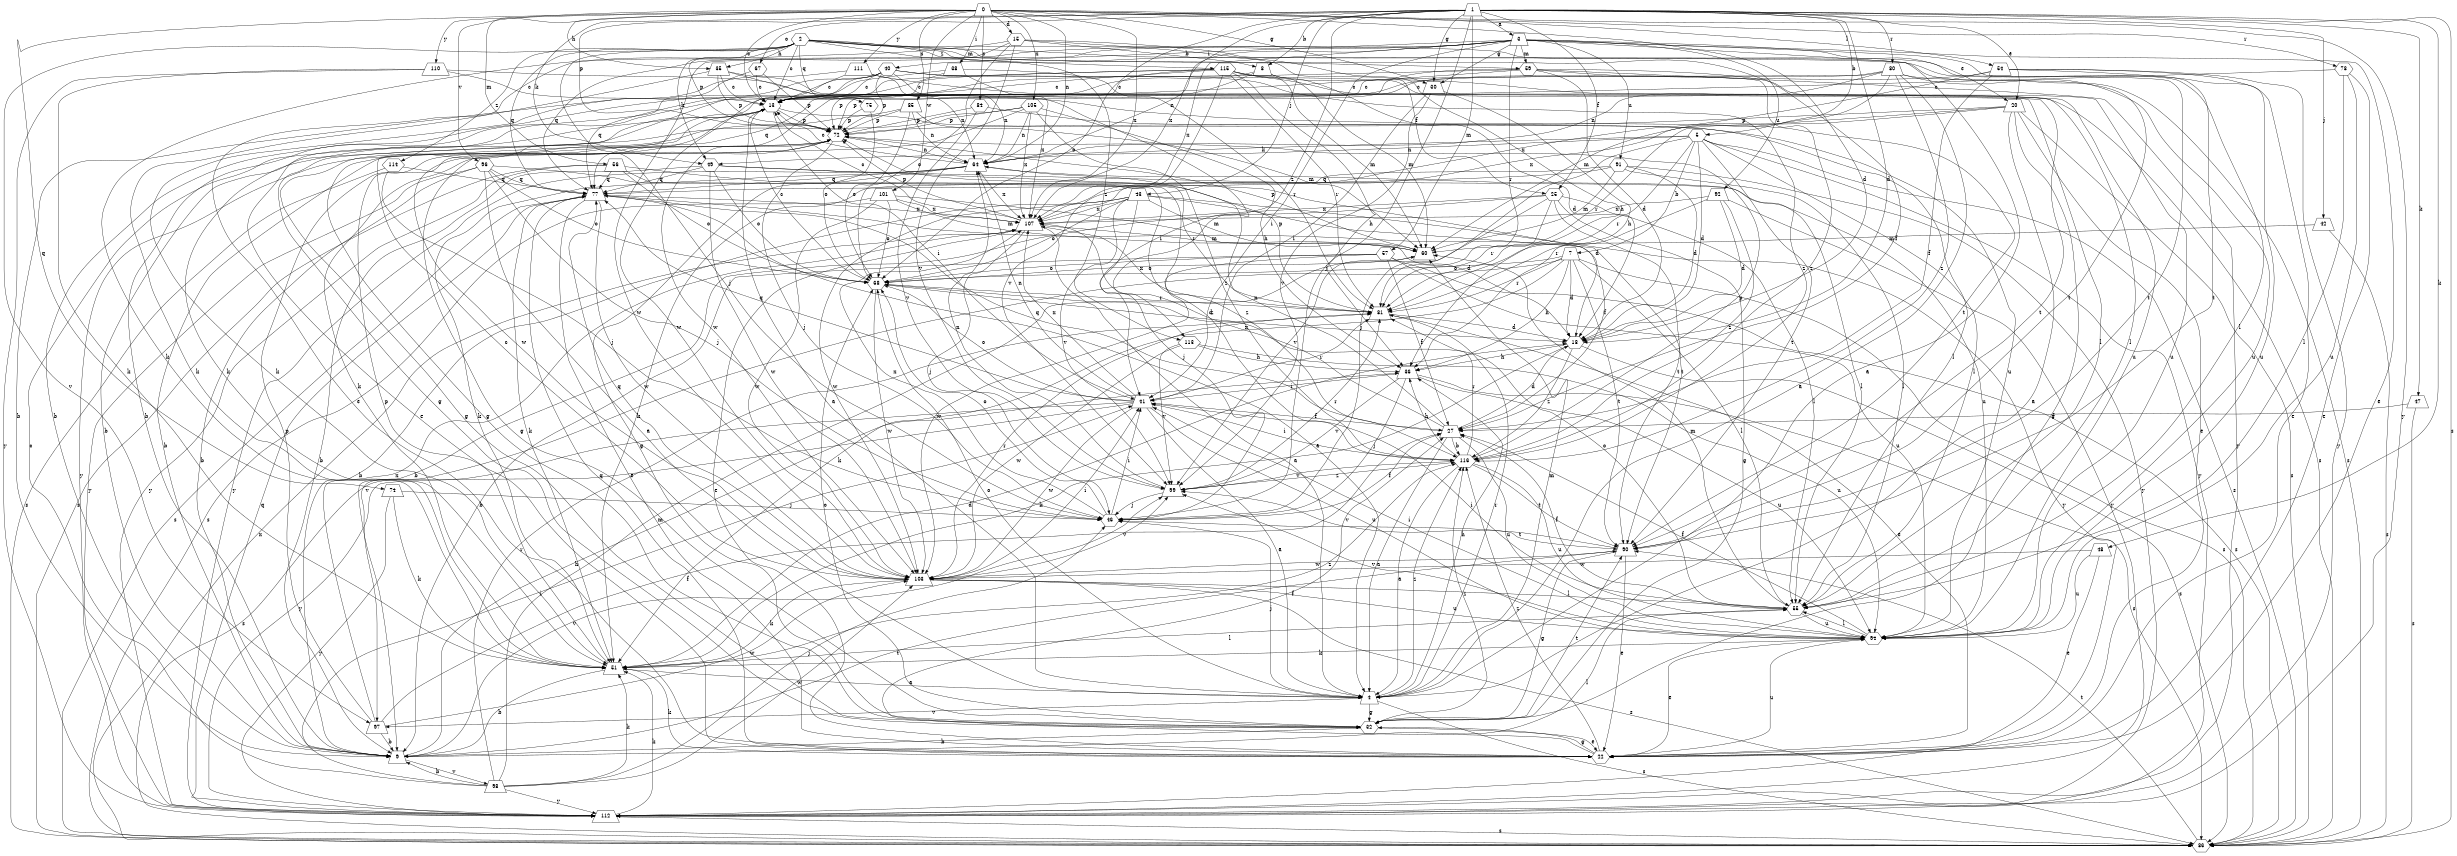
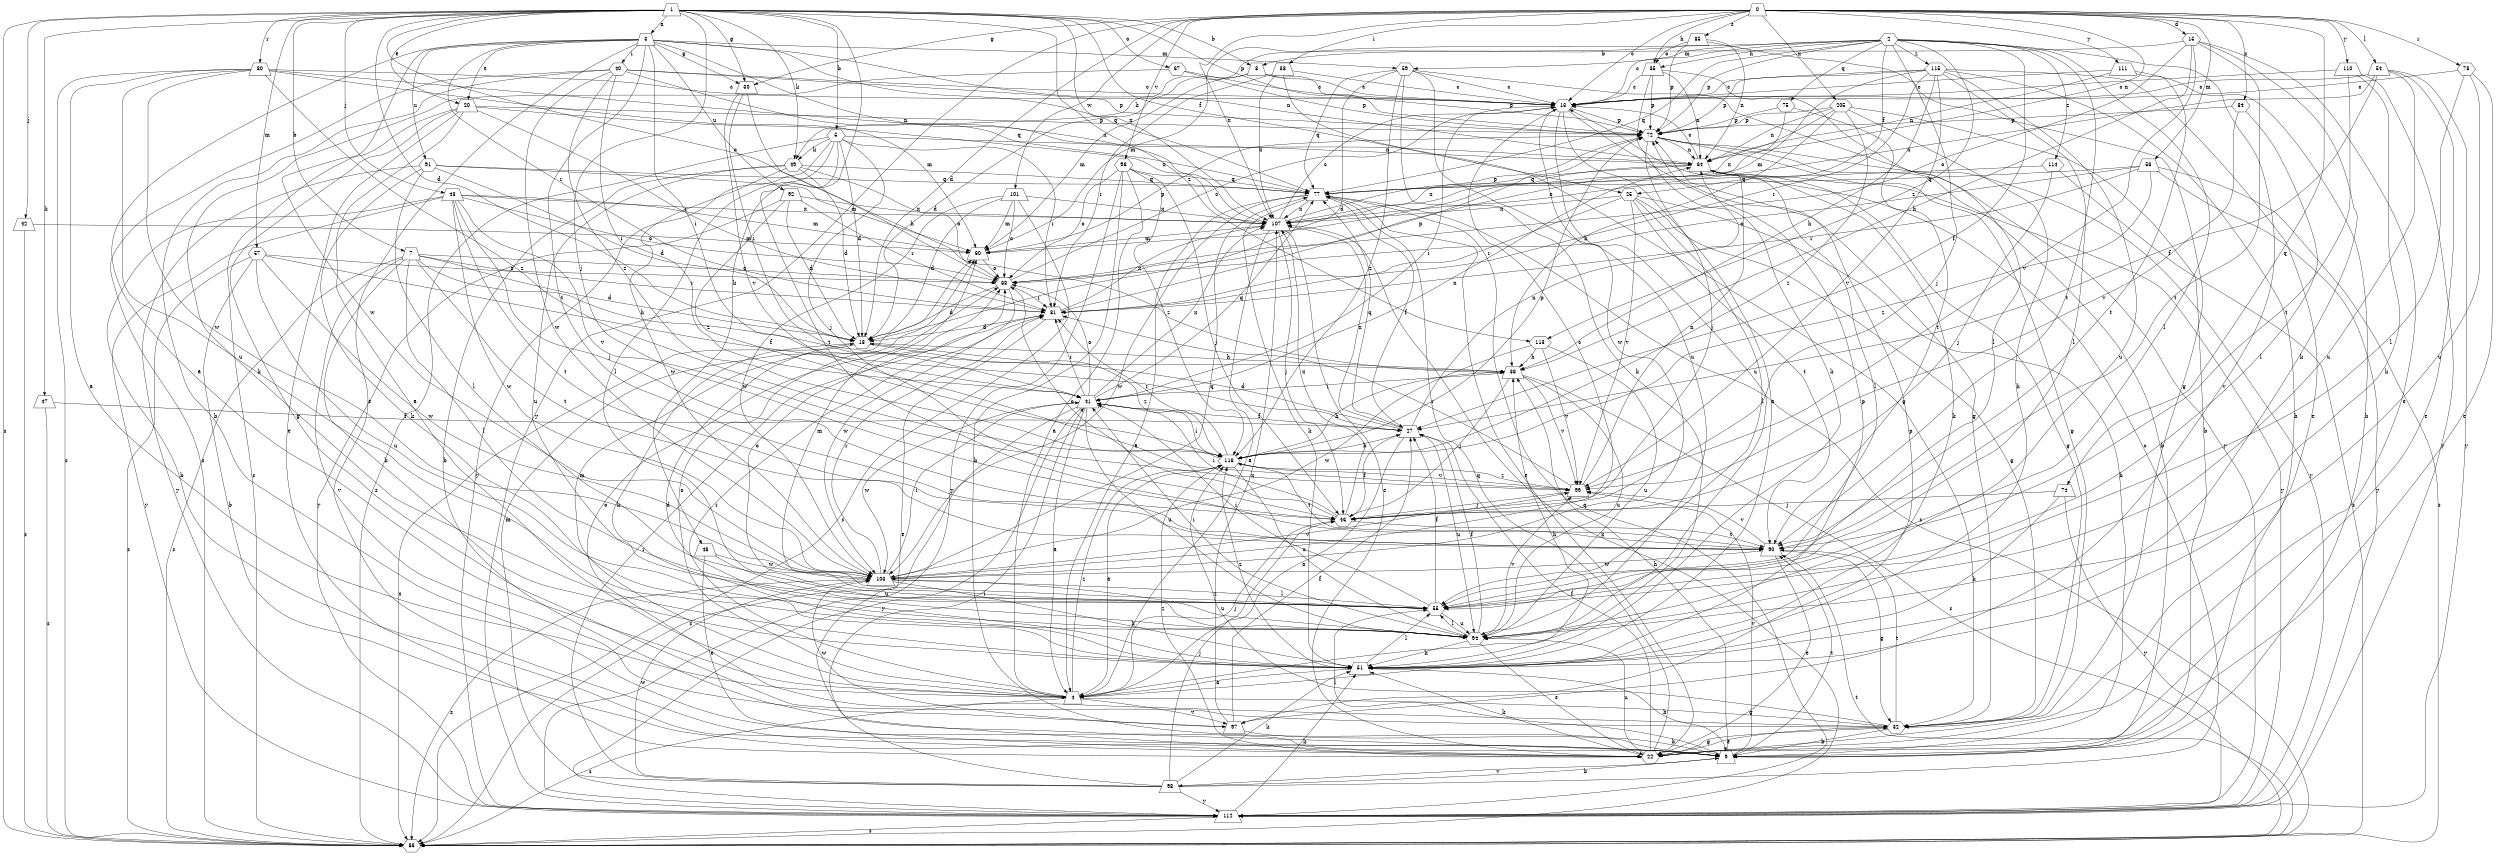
(1032, 106) -> (1841, 106)
(851, 192) -> (1664, 53)
(1656, 223) -> (342, 23)
none -> (1947, 286)
